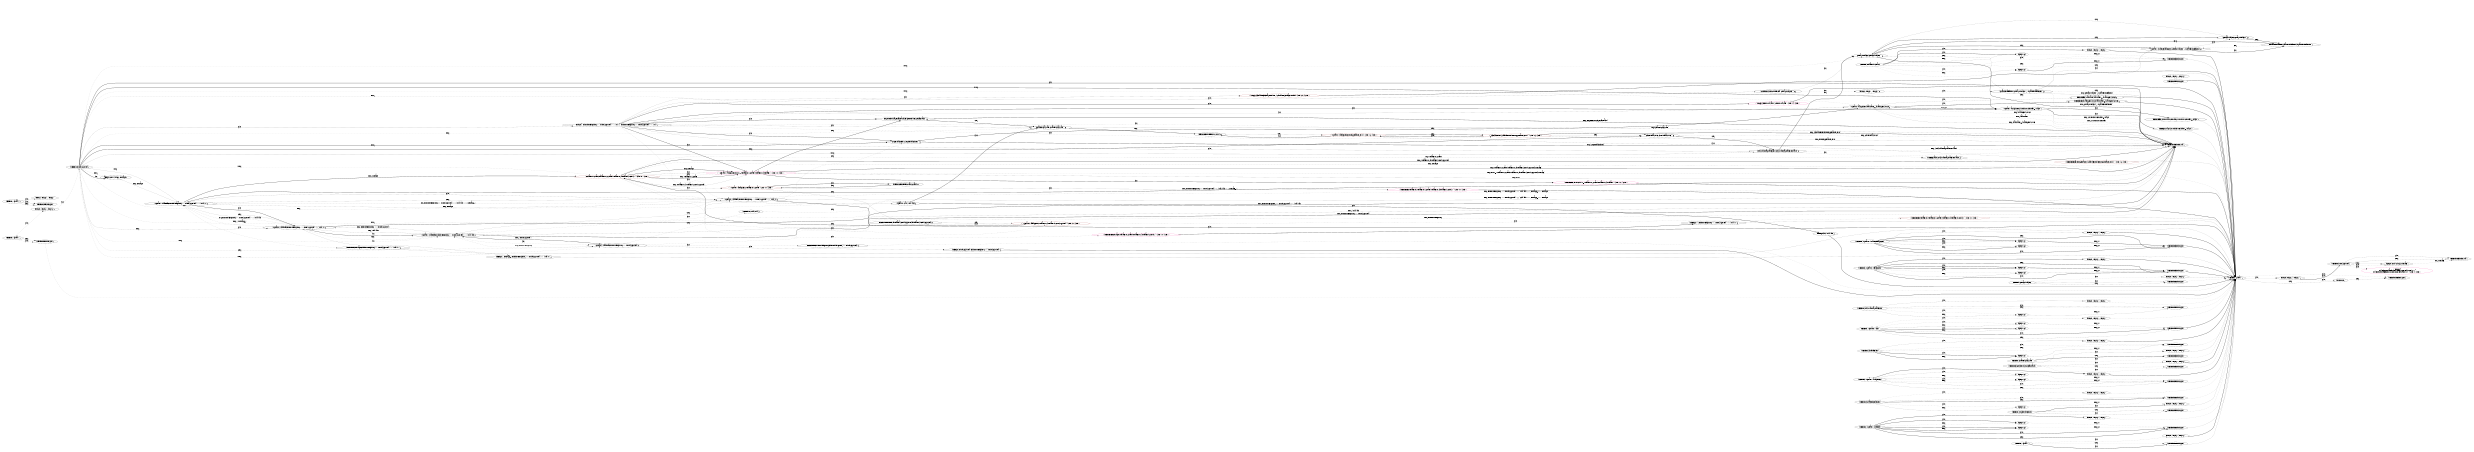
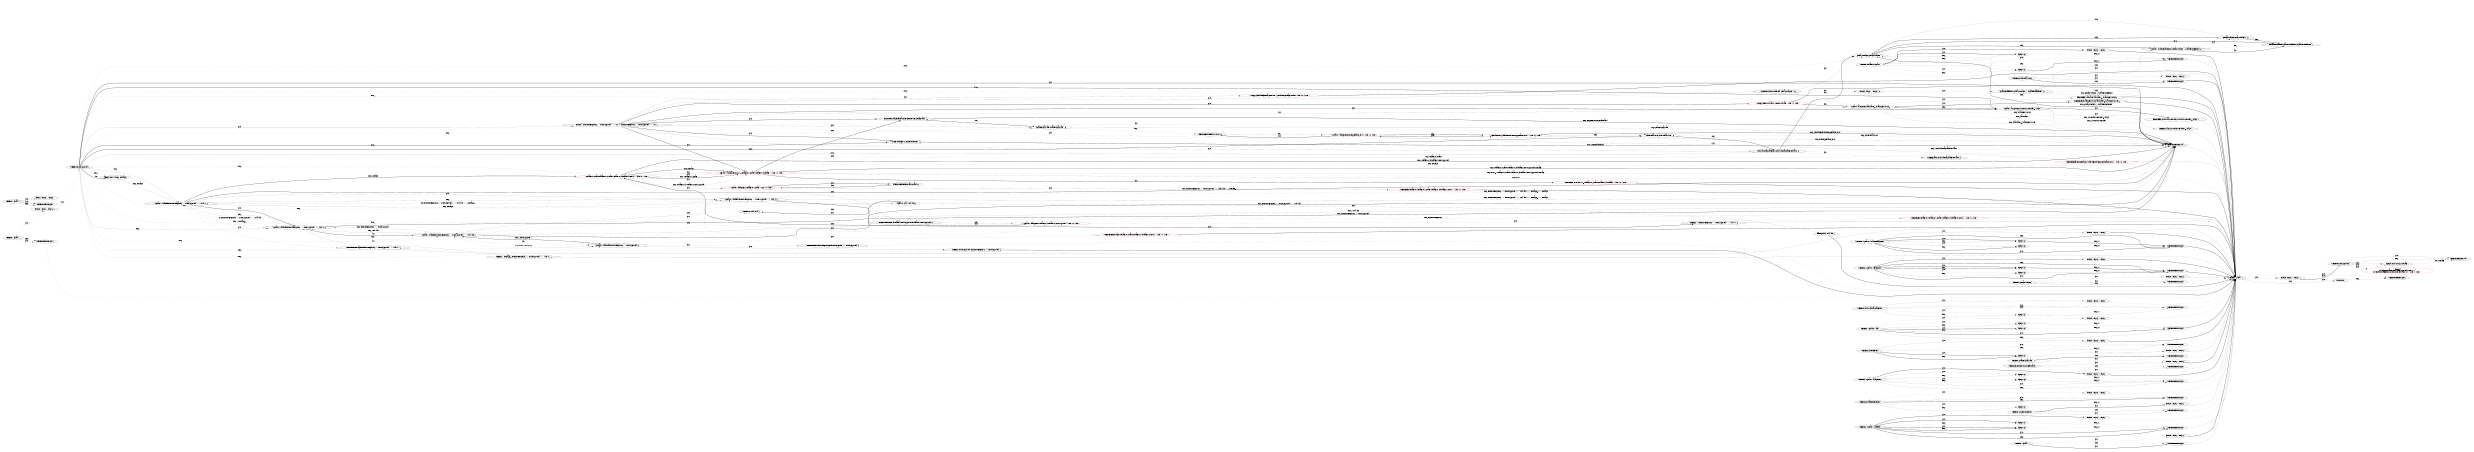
none -> (2022, 78)
(1944, 107) -> (1944, 107)
(2102, 115) -> (2102, 115)
(1364, 129) -> (1825, 105)
(1132, 131) -> (1132, 131)
(972, 163) -> (835, 215)
(1369, 207) -> (1369, 207)
